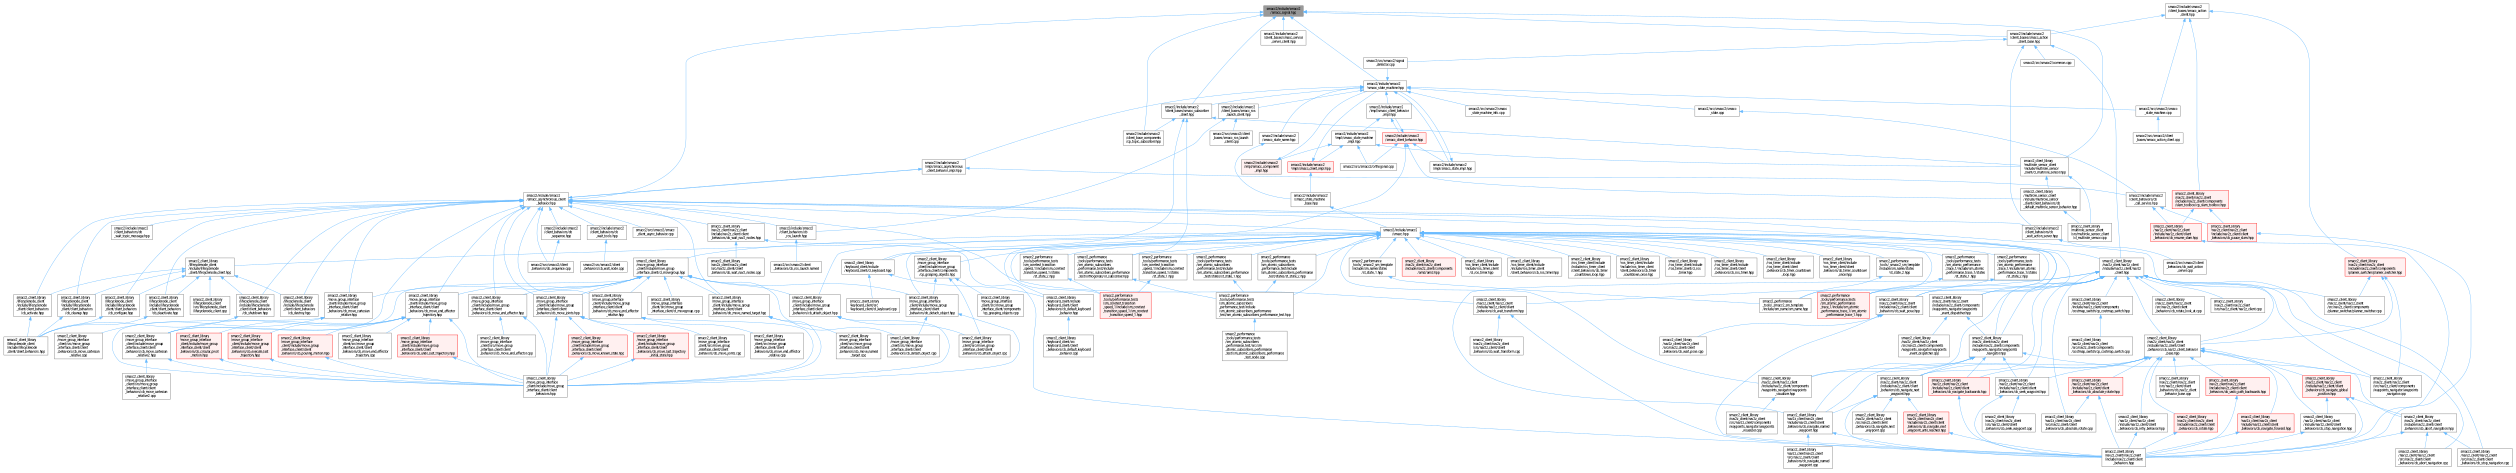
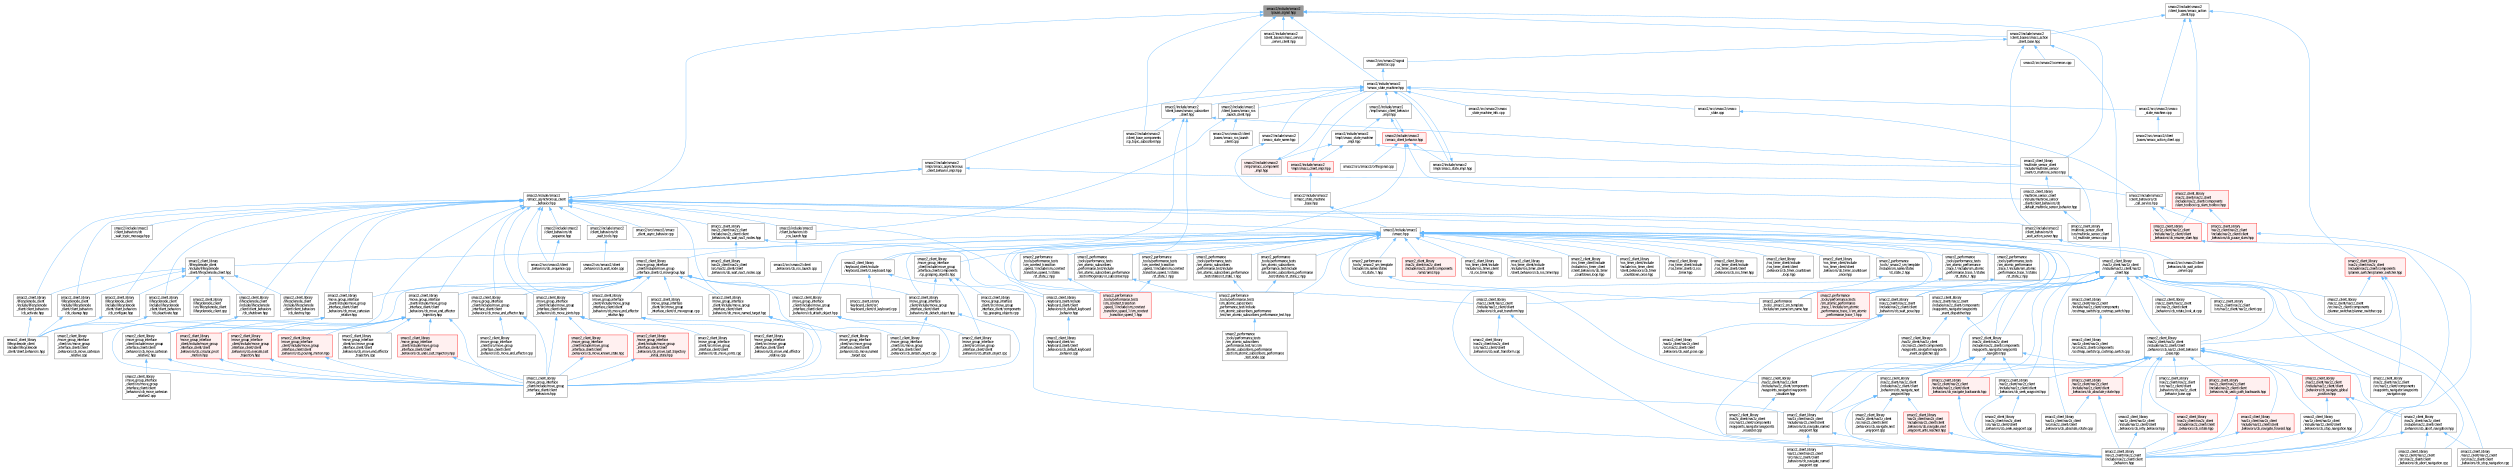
(1283, 11) -> (1283, 11)
(1388, 73) -> (1383, 76)
(1363, 156) -> none
(796, 267) -> (796, 267)
